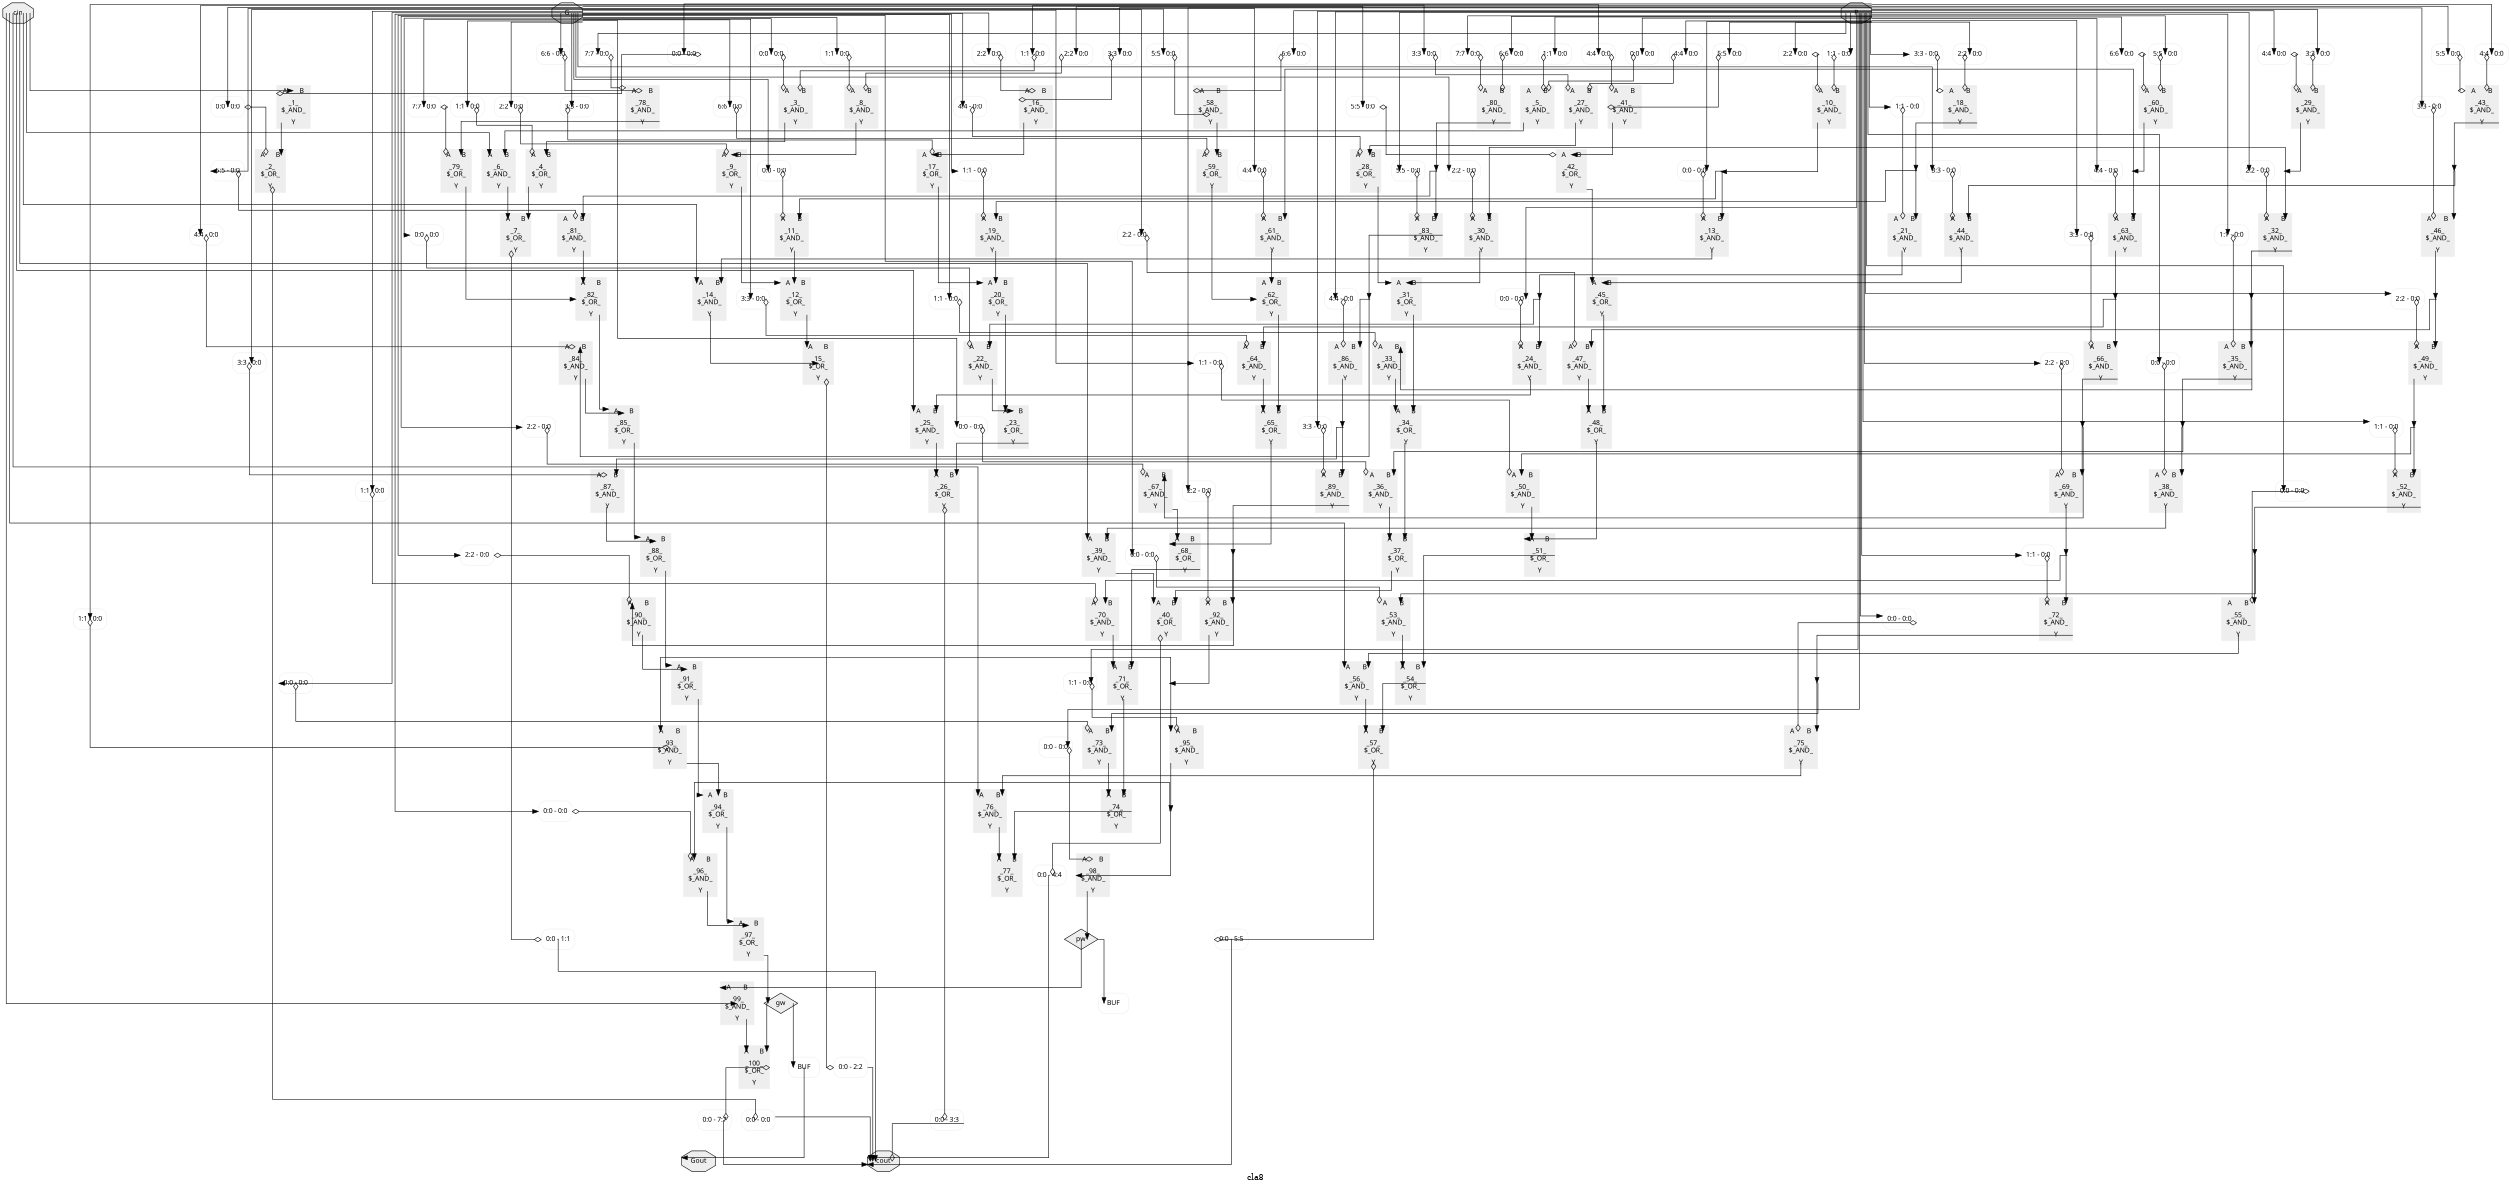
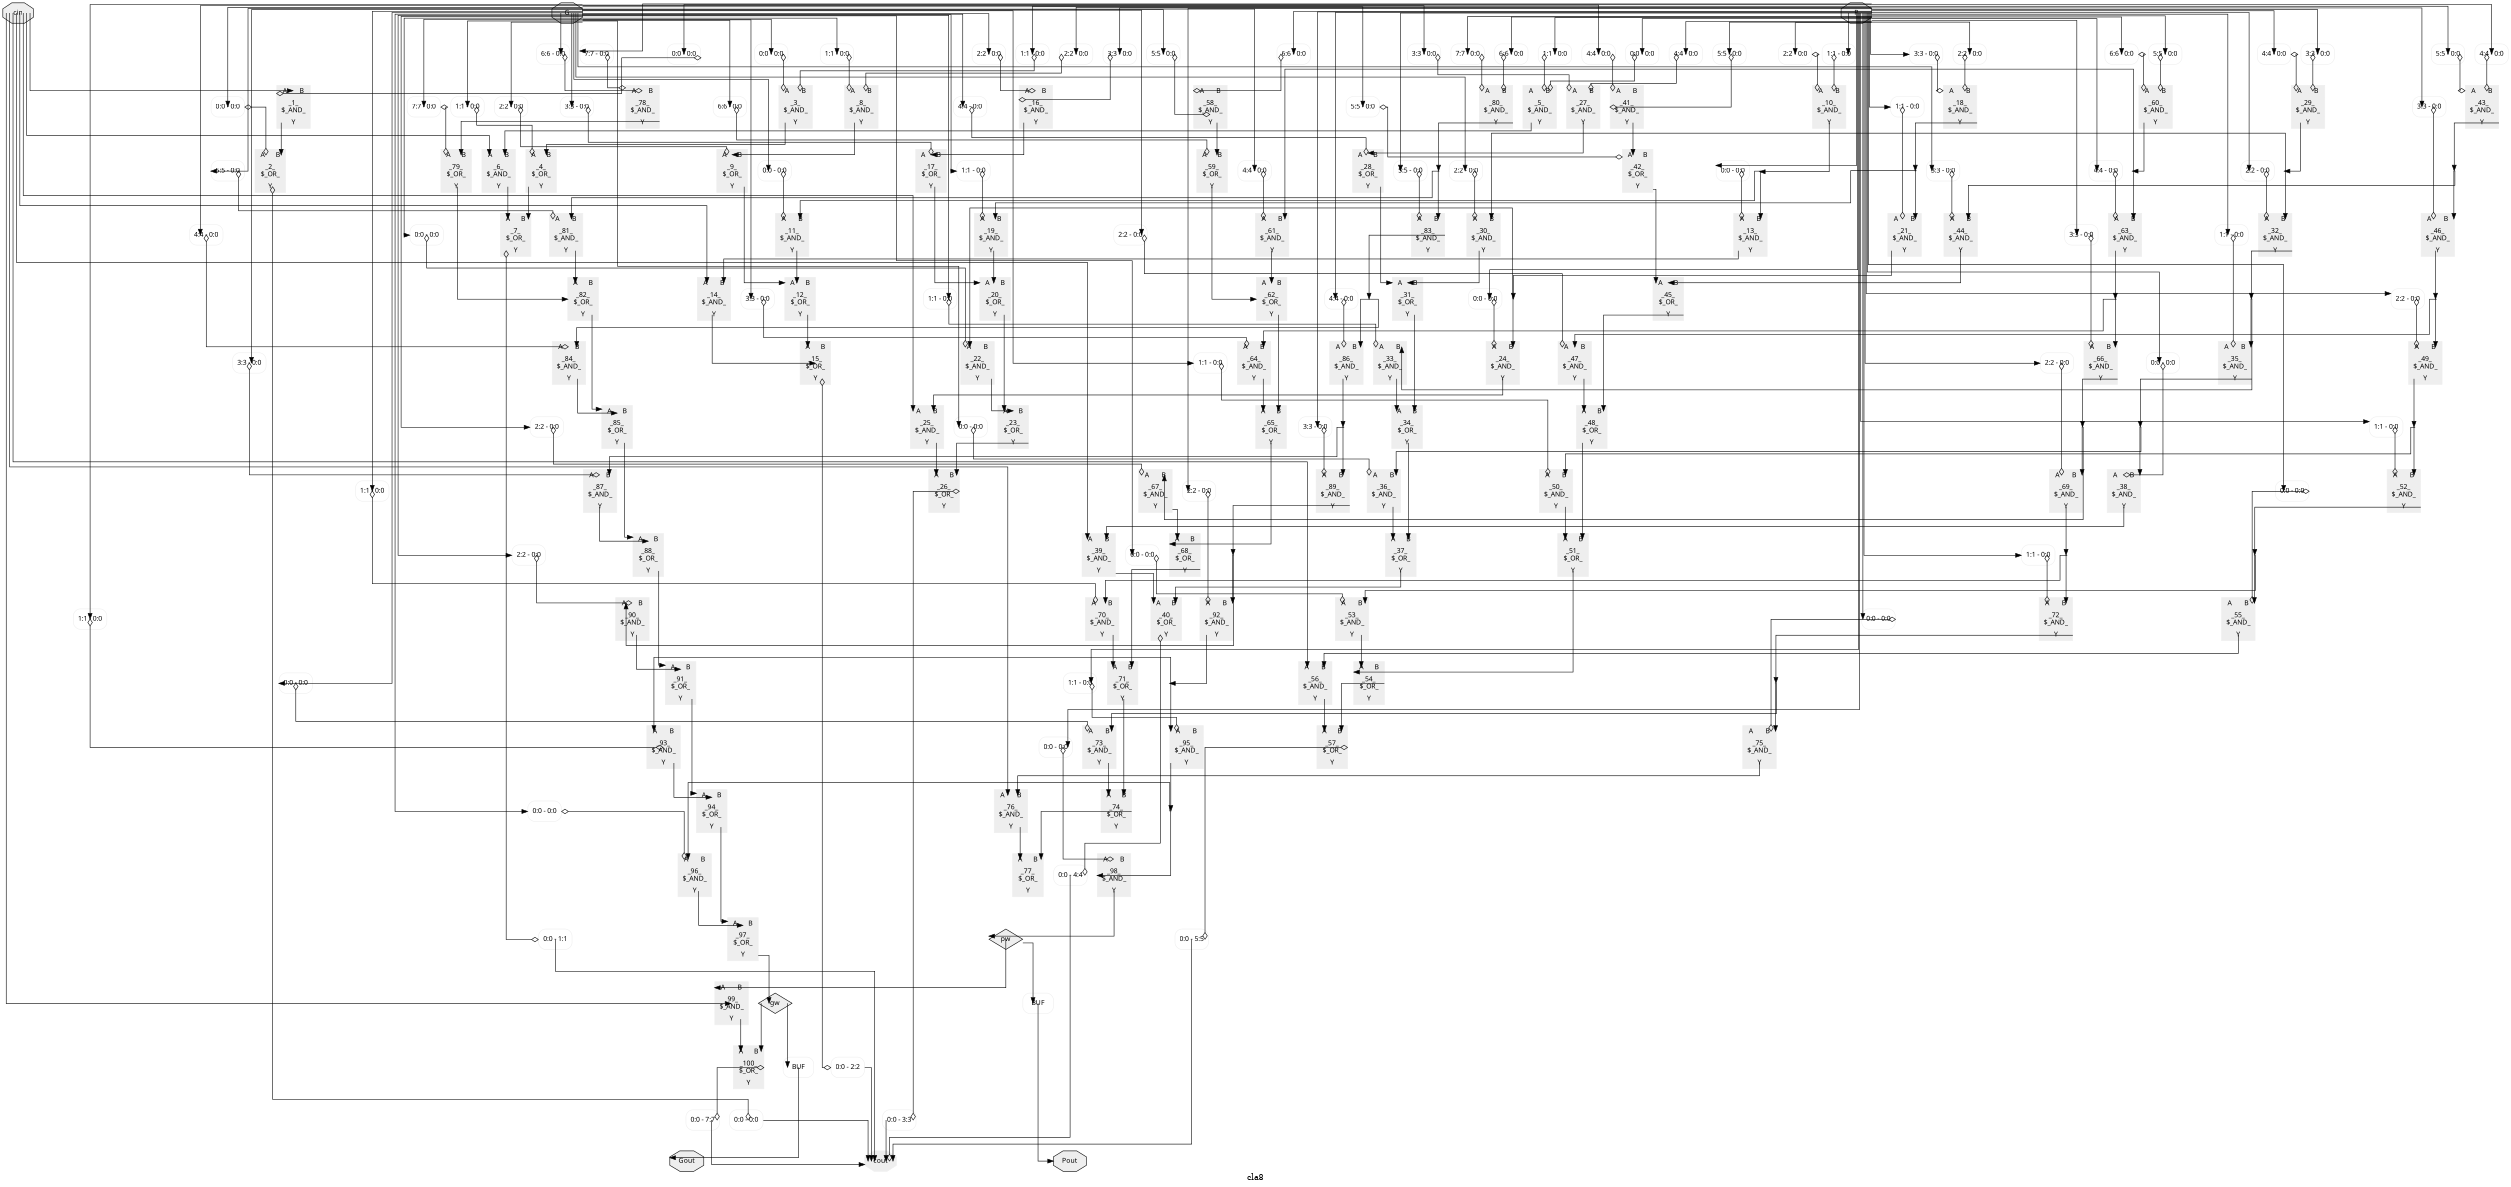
(913, 1124) -> (886, 1138)
(883, 1161) -> (881, 1161)
none -> (1070, 1161)
